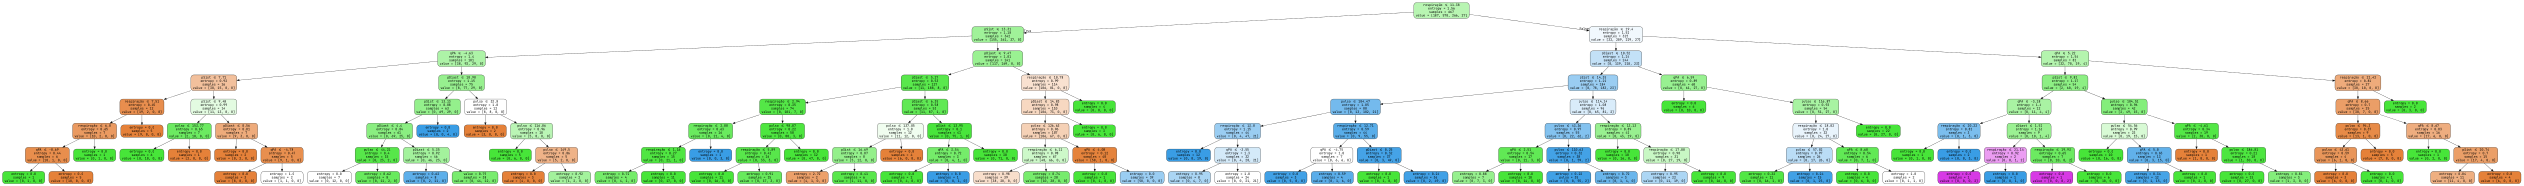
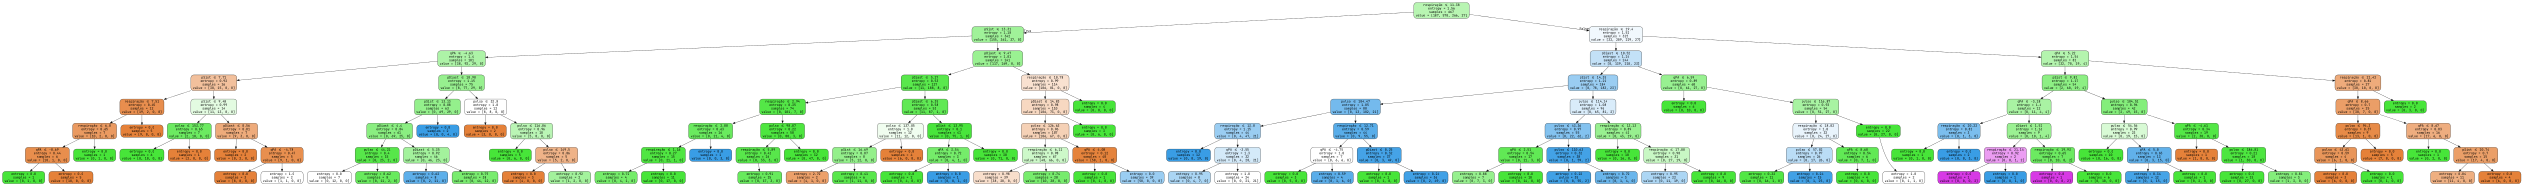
(1881, 167) -> (1885, 155)
(475, 178) -> (475, 178)
(712, 178) -> none
(1286, 178) -> (1286, 178)
